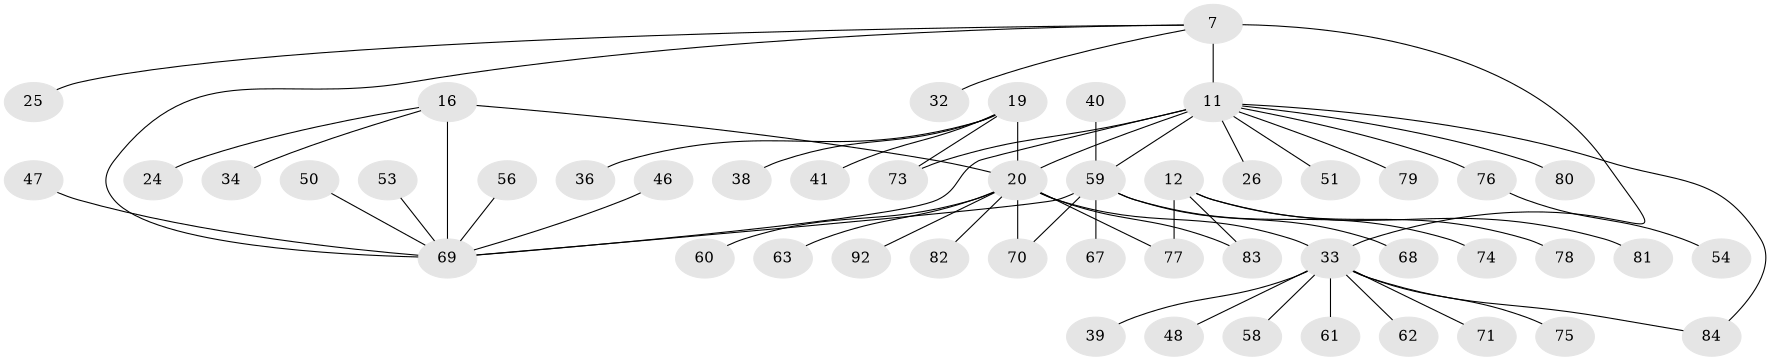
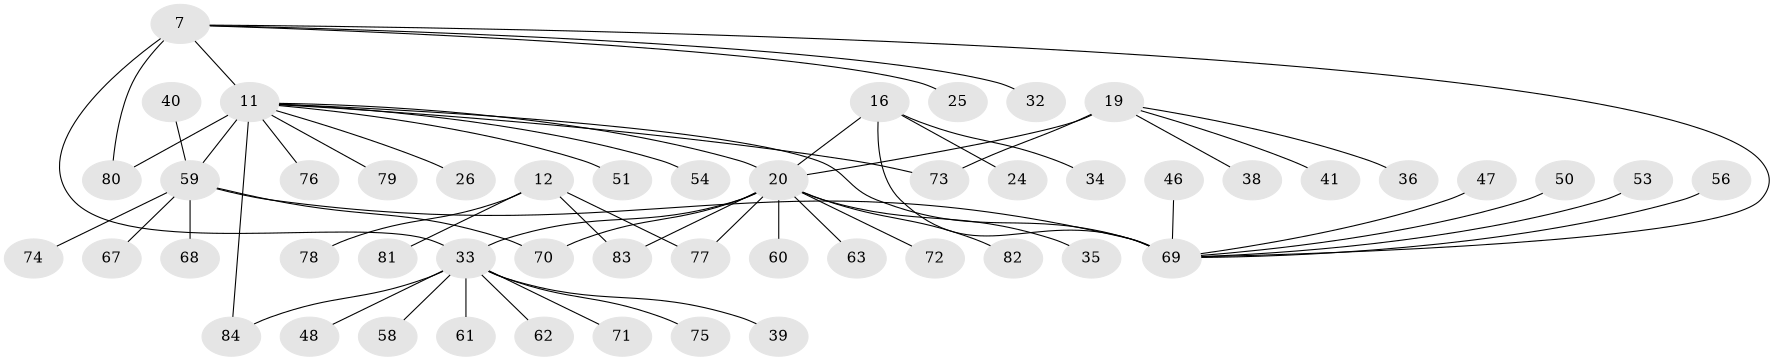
none -> (127, 96)
(1648, 228) -> (521, 129)
(861, 258) -> (935, 258)
none -> (1092, 258)
